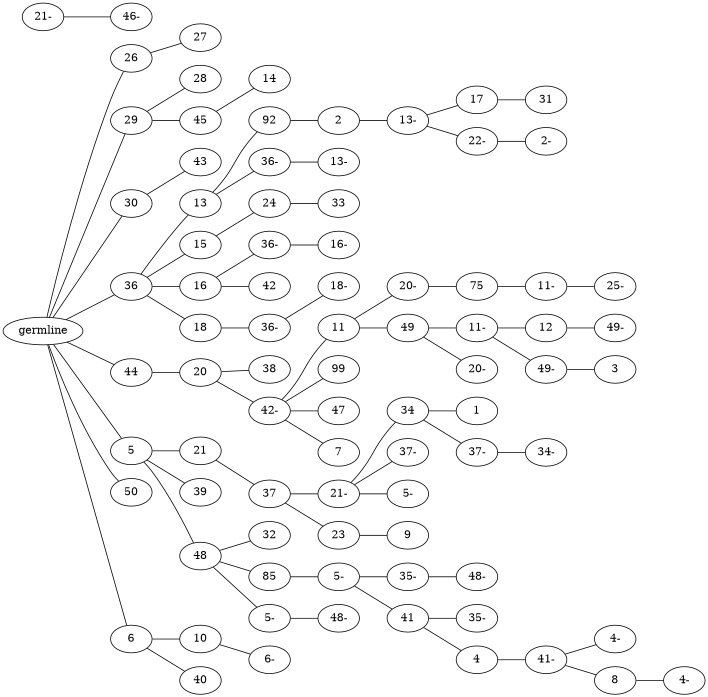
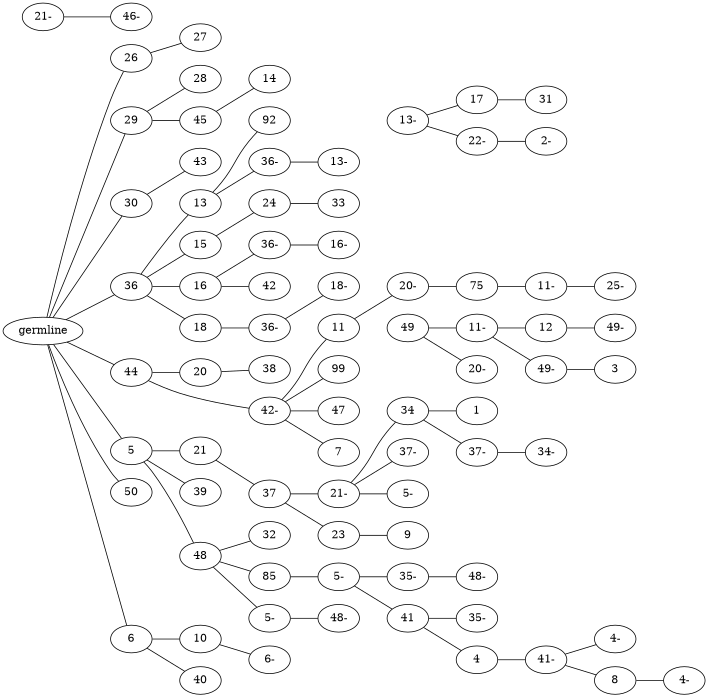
(339, 121) -> none
(373, 328) -> none
(235, 392) -> (198, 398)
